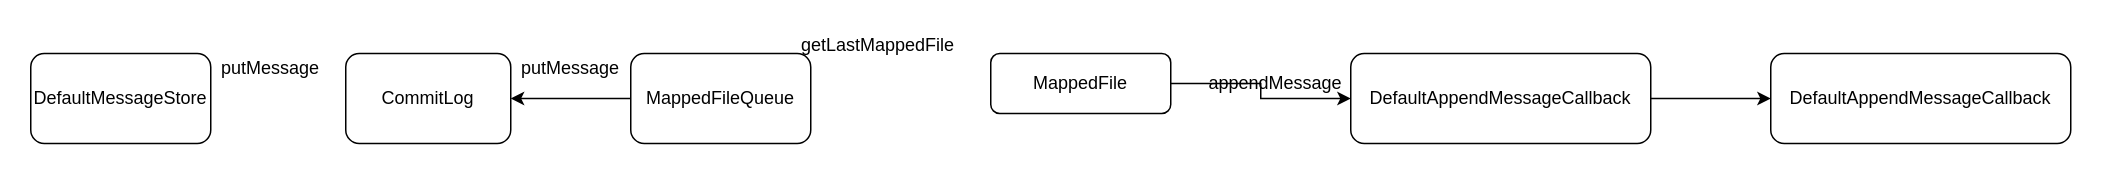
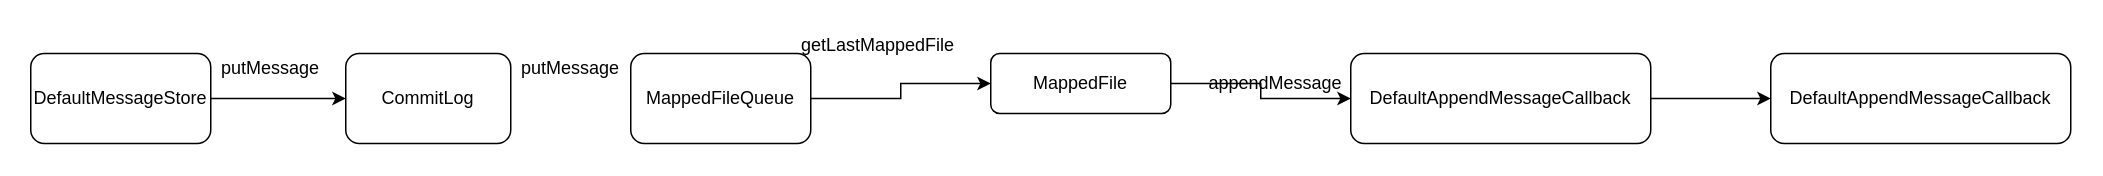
none -> (273, 98)
(576, 98) -> (901, 96)
